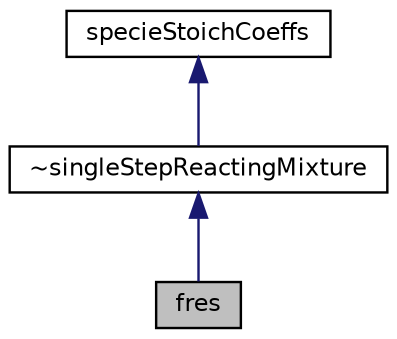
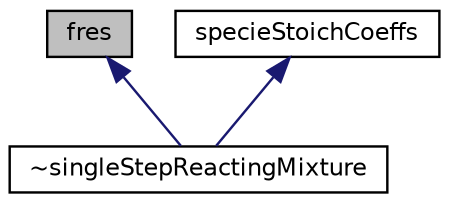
(199, 250) -> (152, 111)
